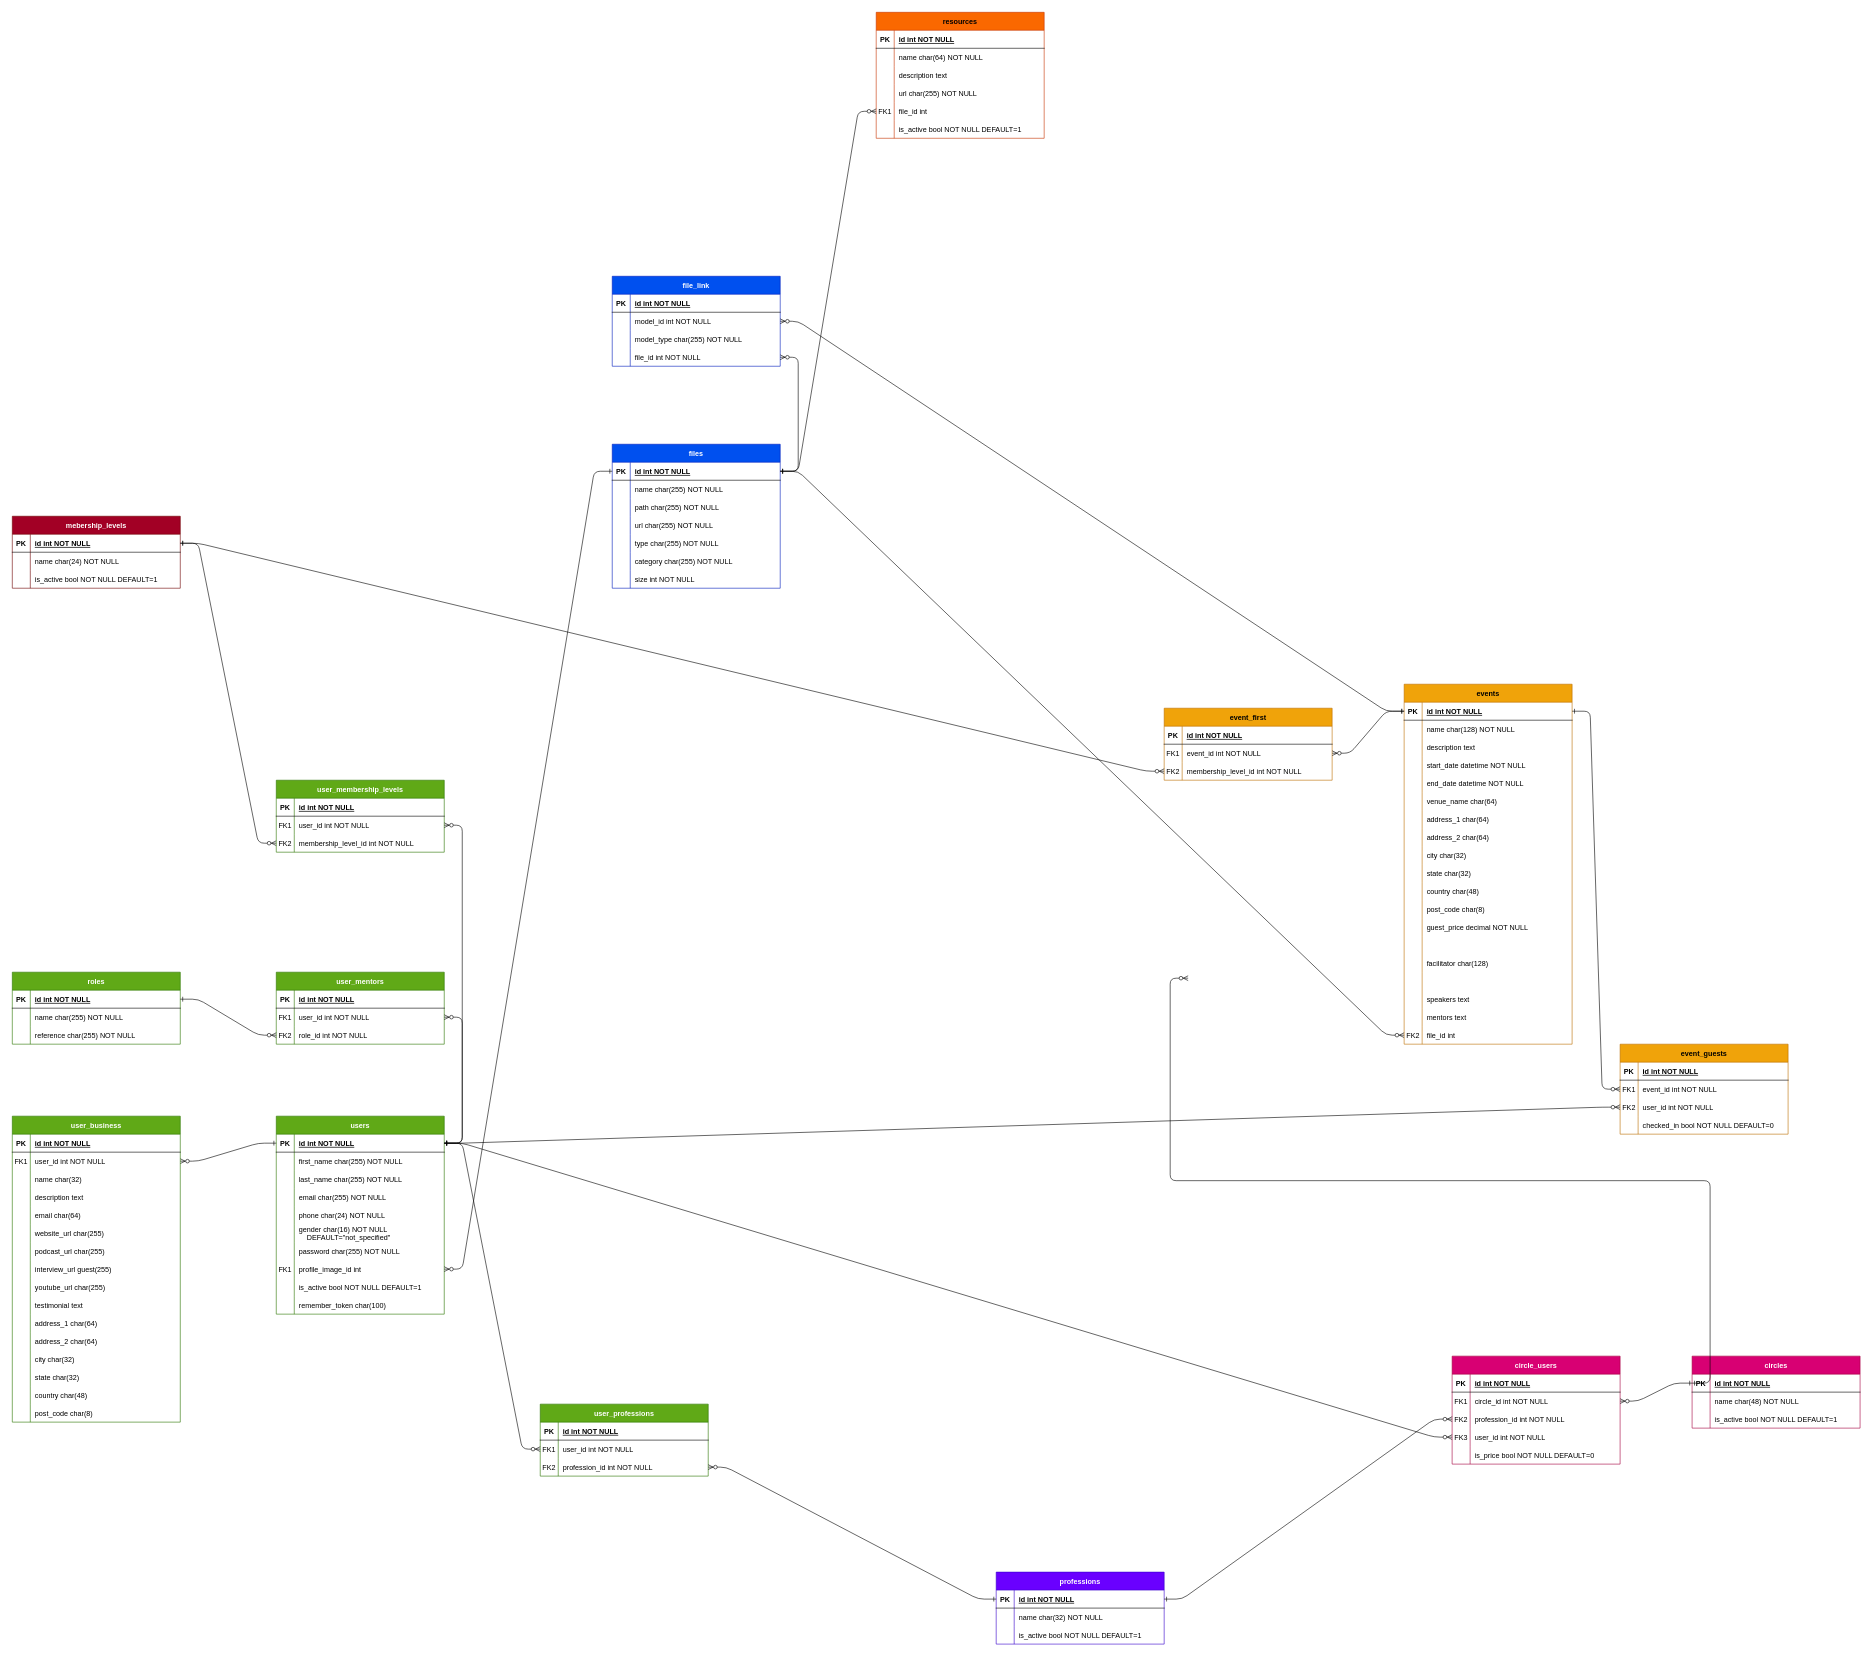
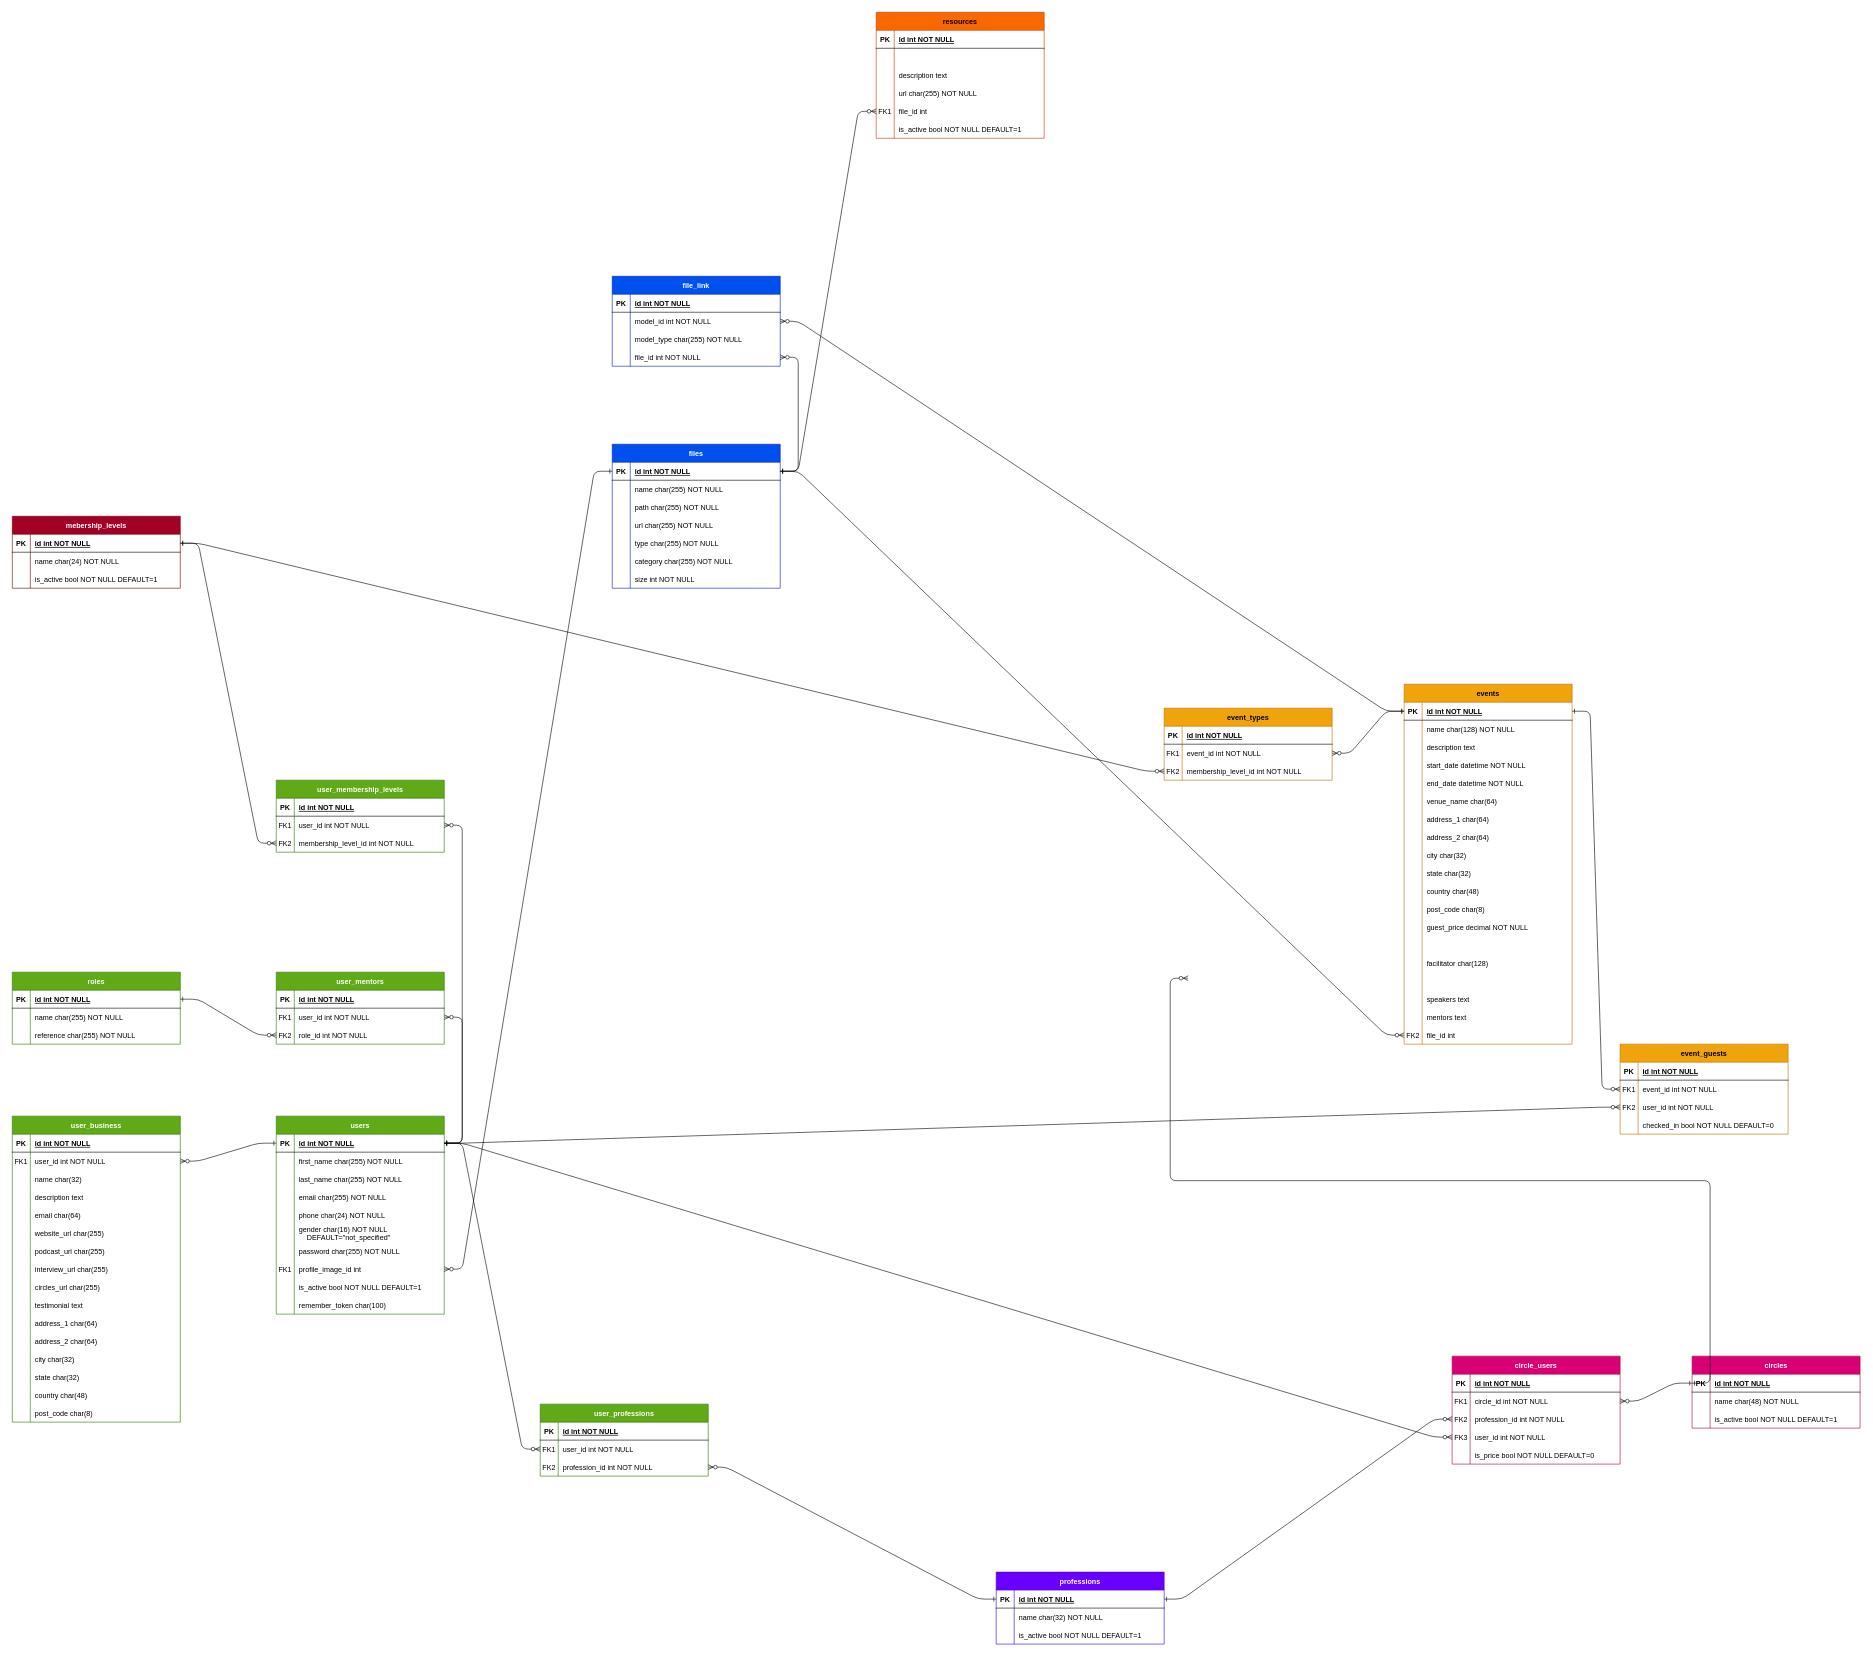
(969, 57) -> none
(1248, 718) -> (1248, 718)
(79, 1270) -> (77, 1270)
(75, 1288) -> (73, 1288)
